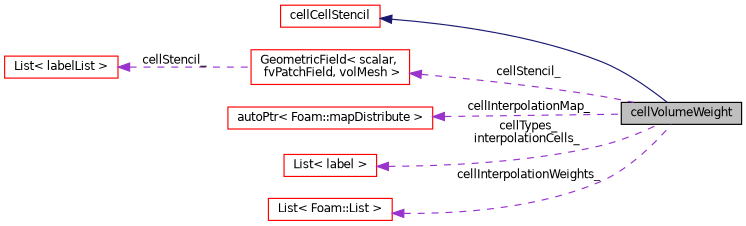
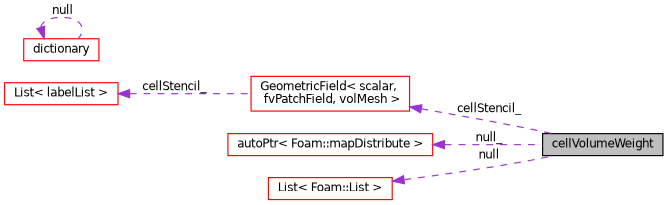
(330, 16) -> none
none -> (61, 50)
(527, 107) -> (488, 138)
(330, 165) -> none
(527, 175) -> (488, 156)
